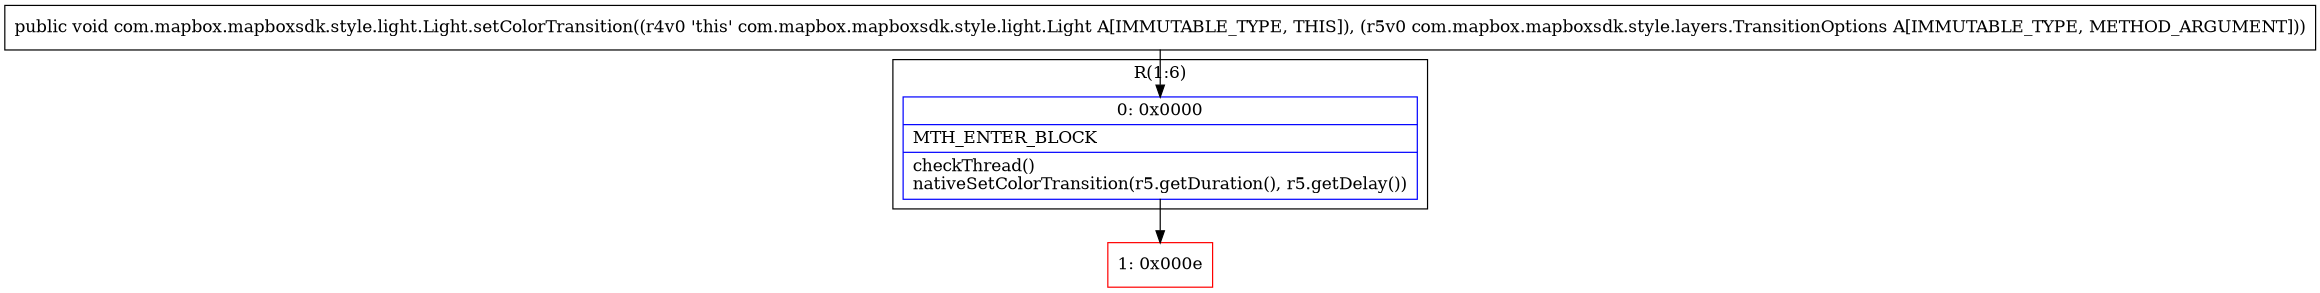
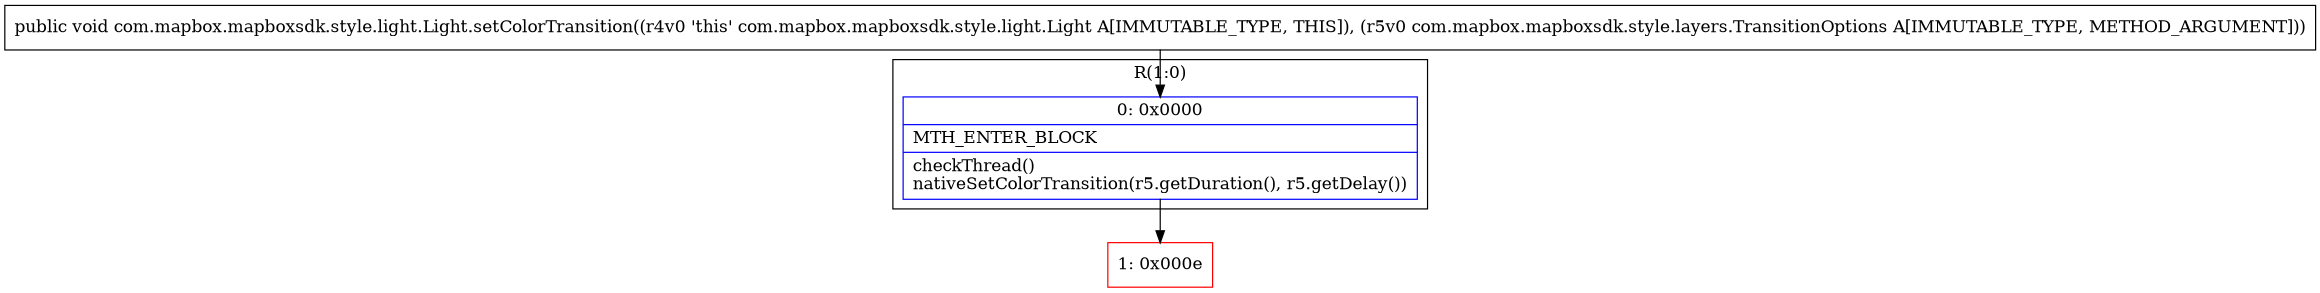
(1160, 73) -> (1160, 73)
